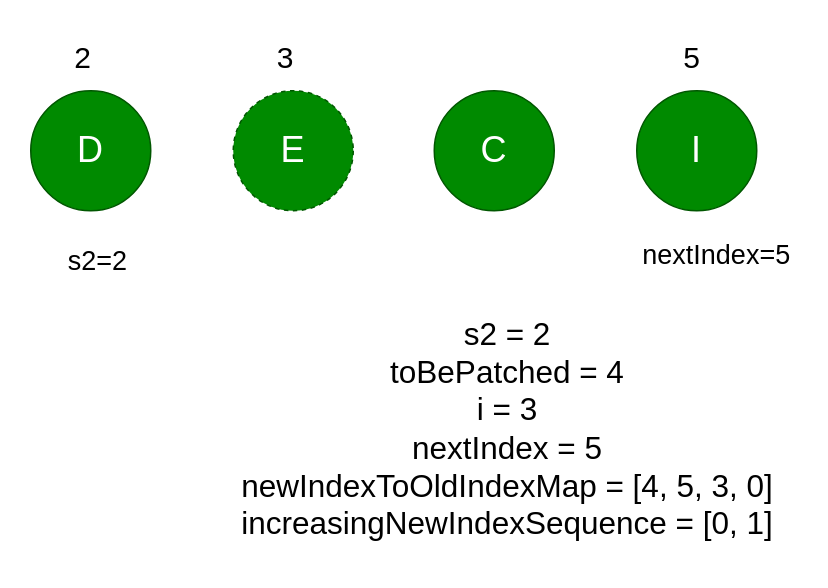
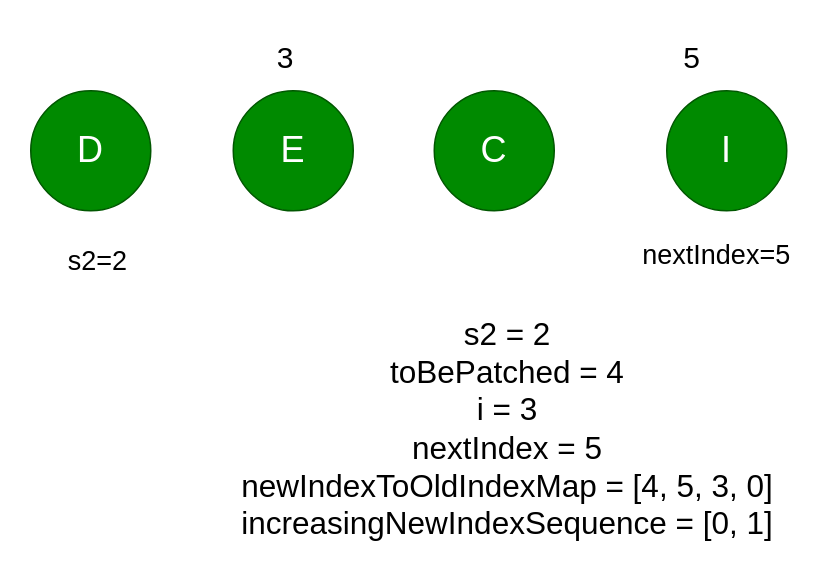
(83, 53) -> none
(293, 151) -> (293, 151)
(697, 151) -> (727, 151)
